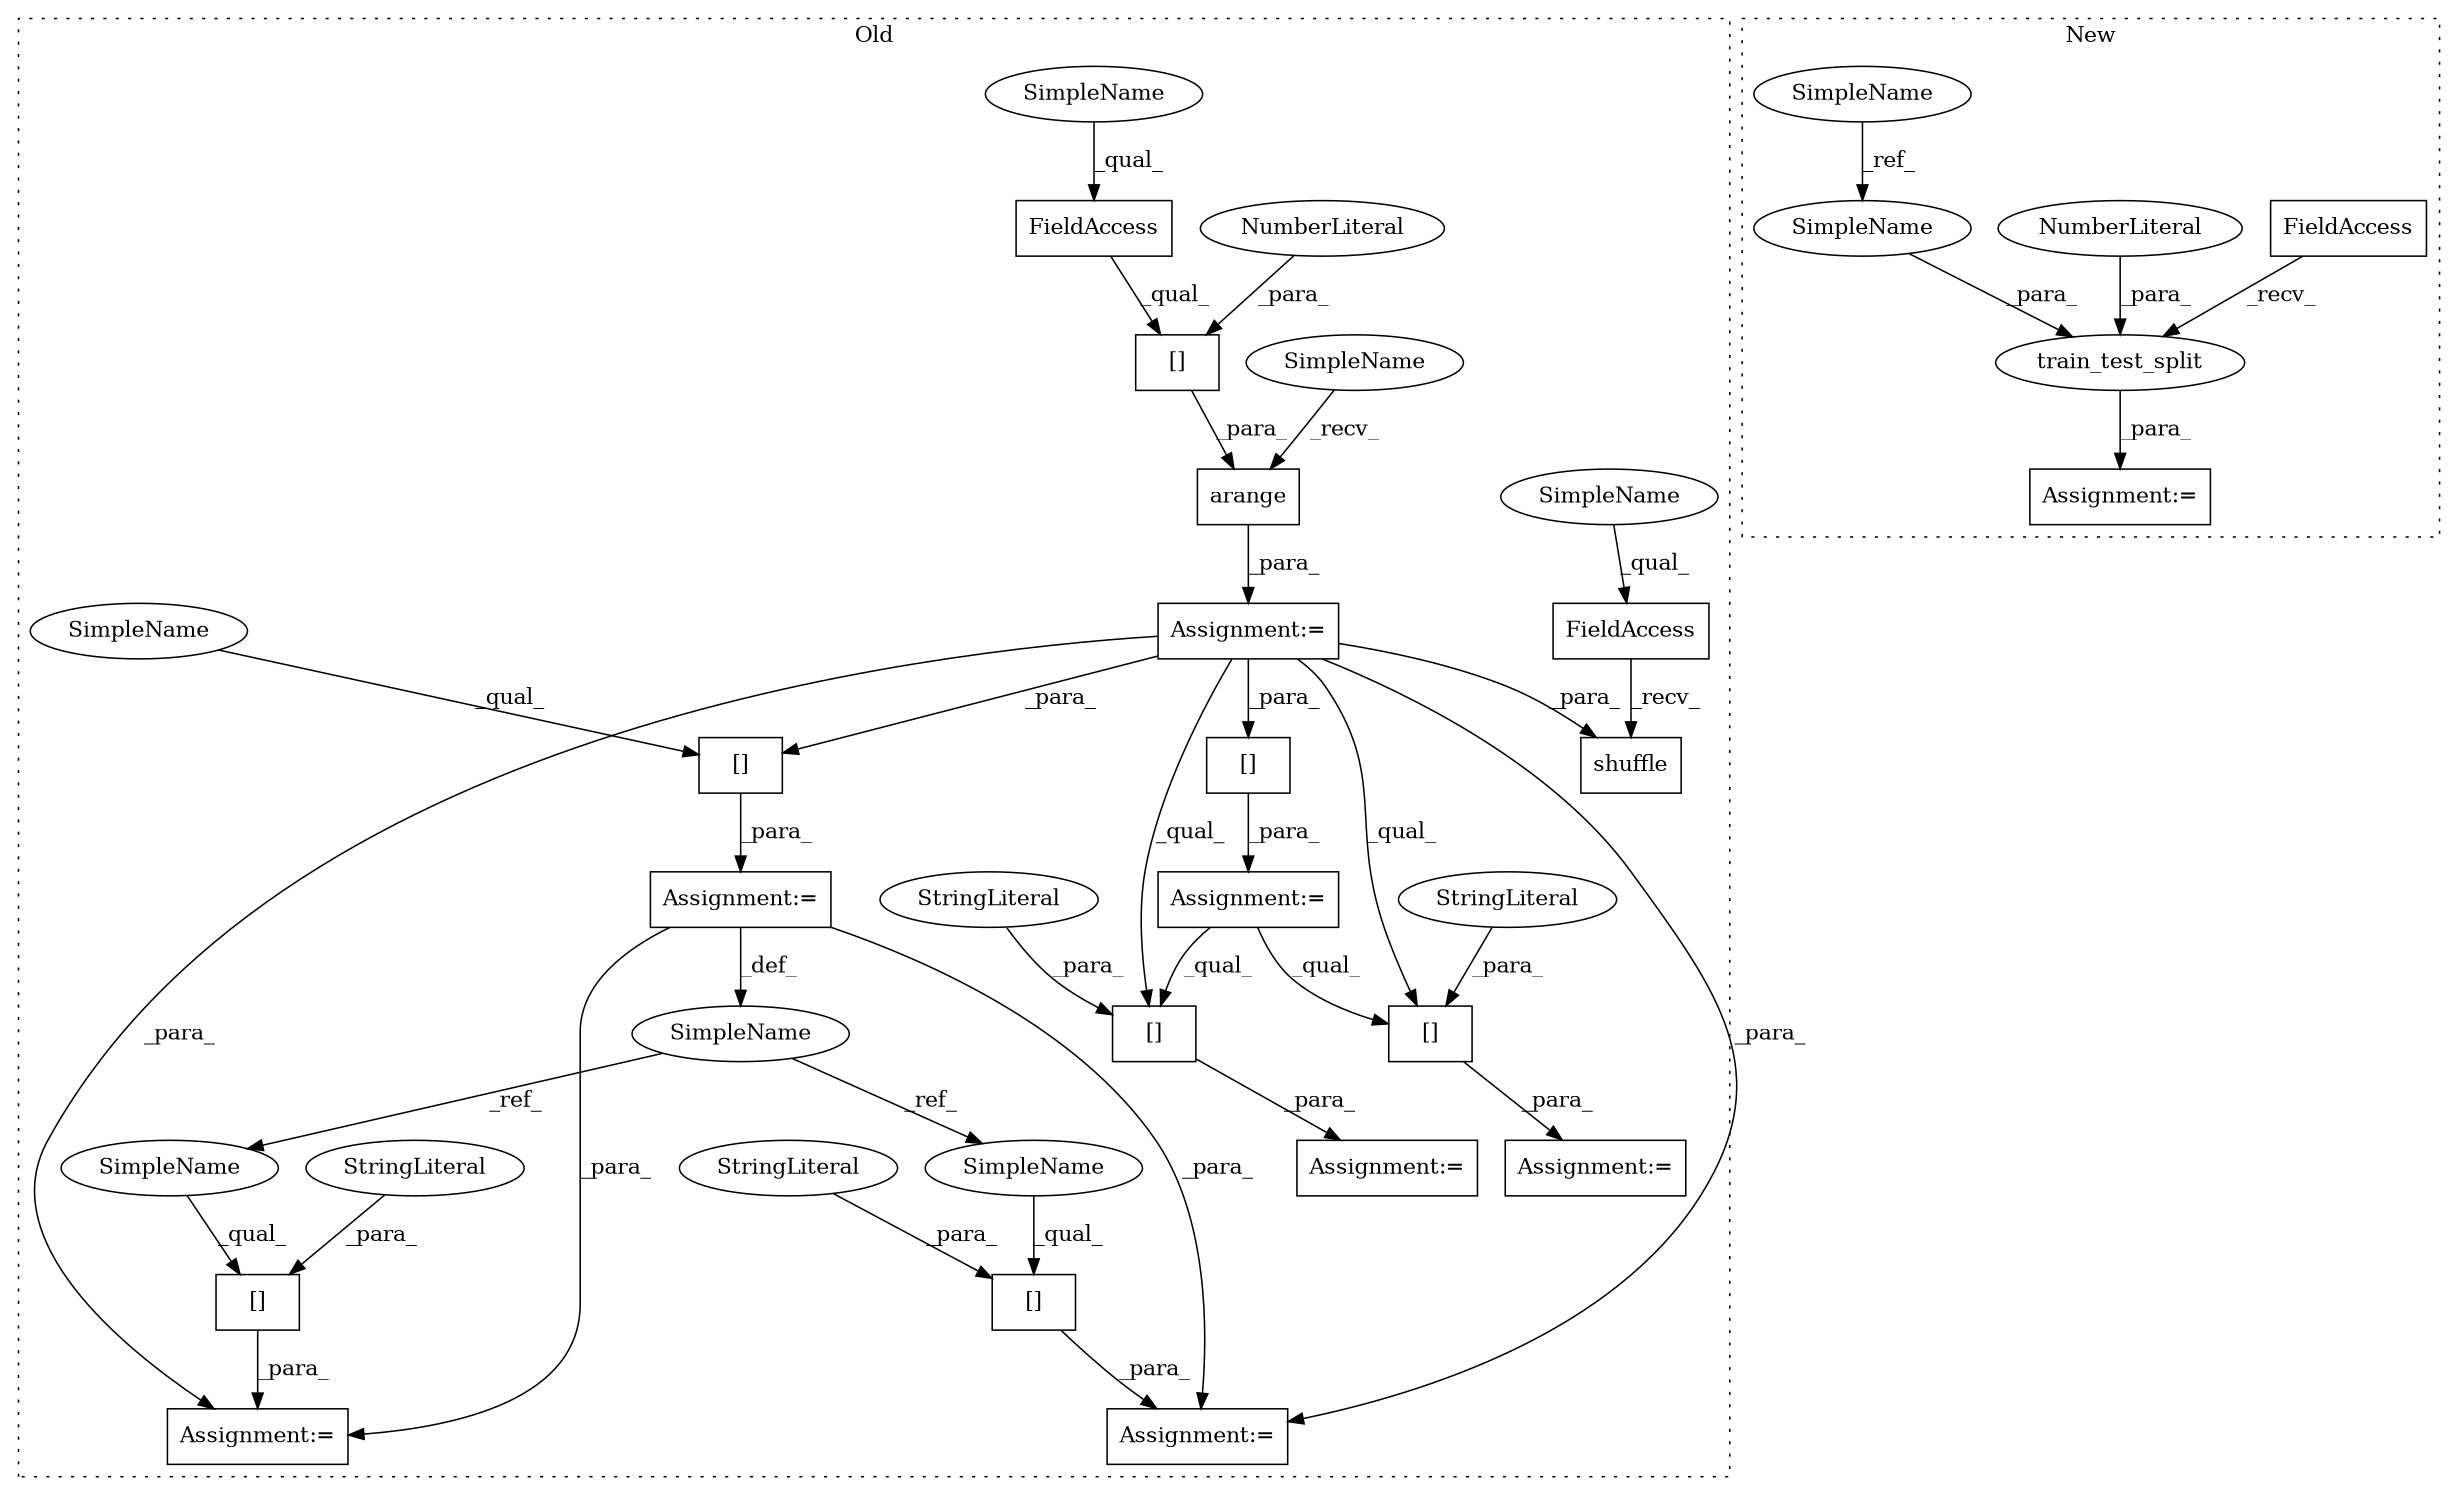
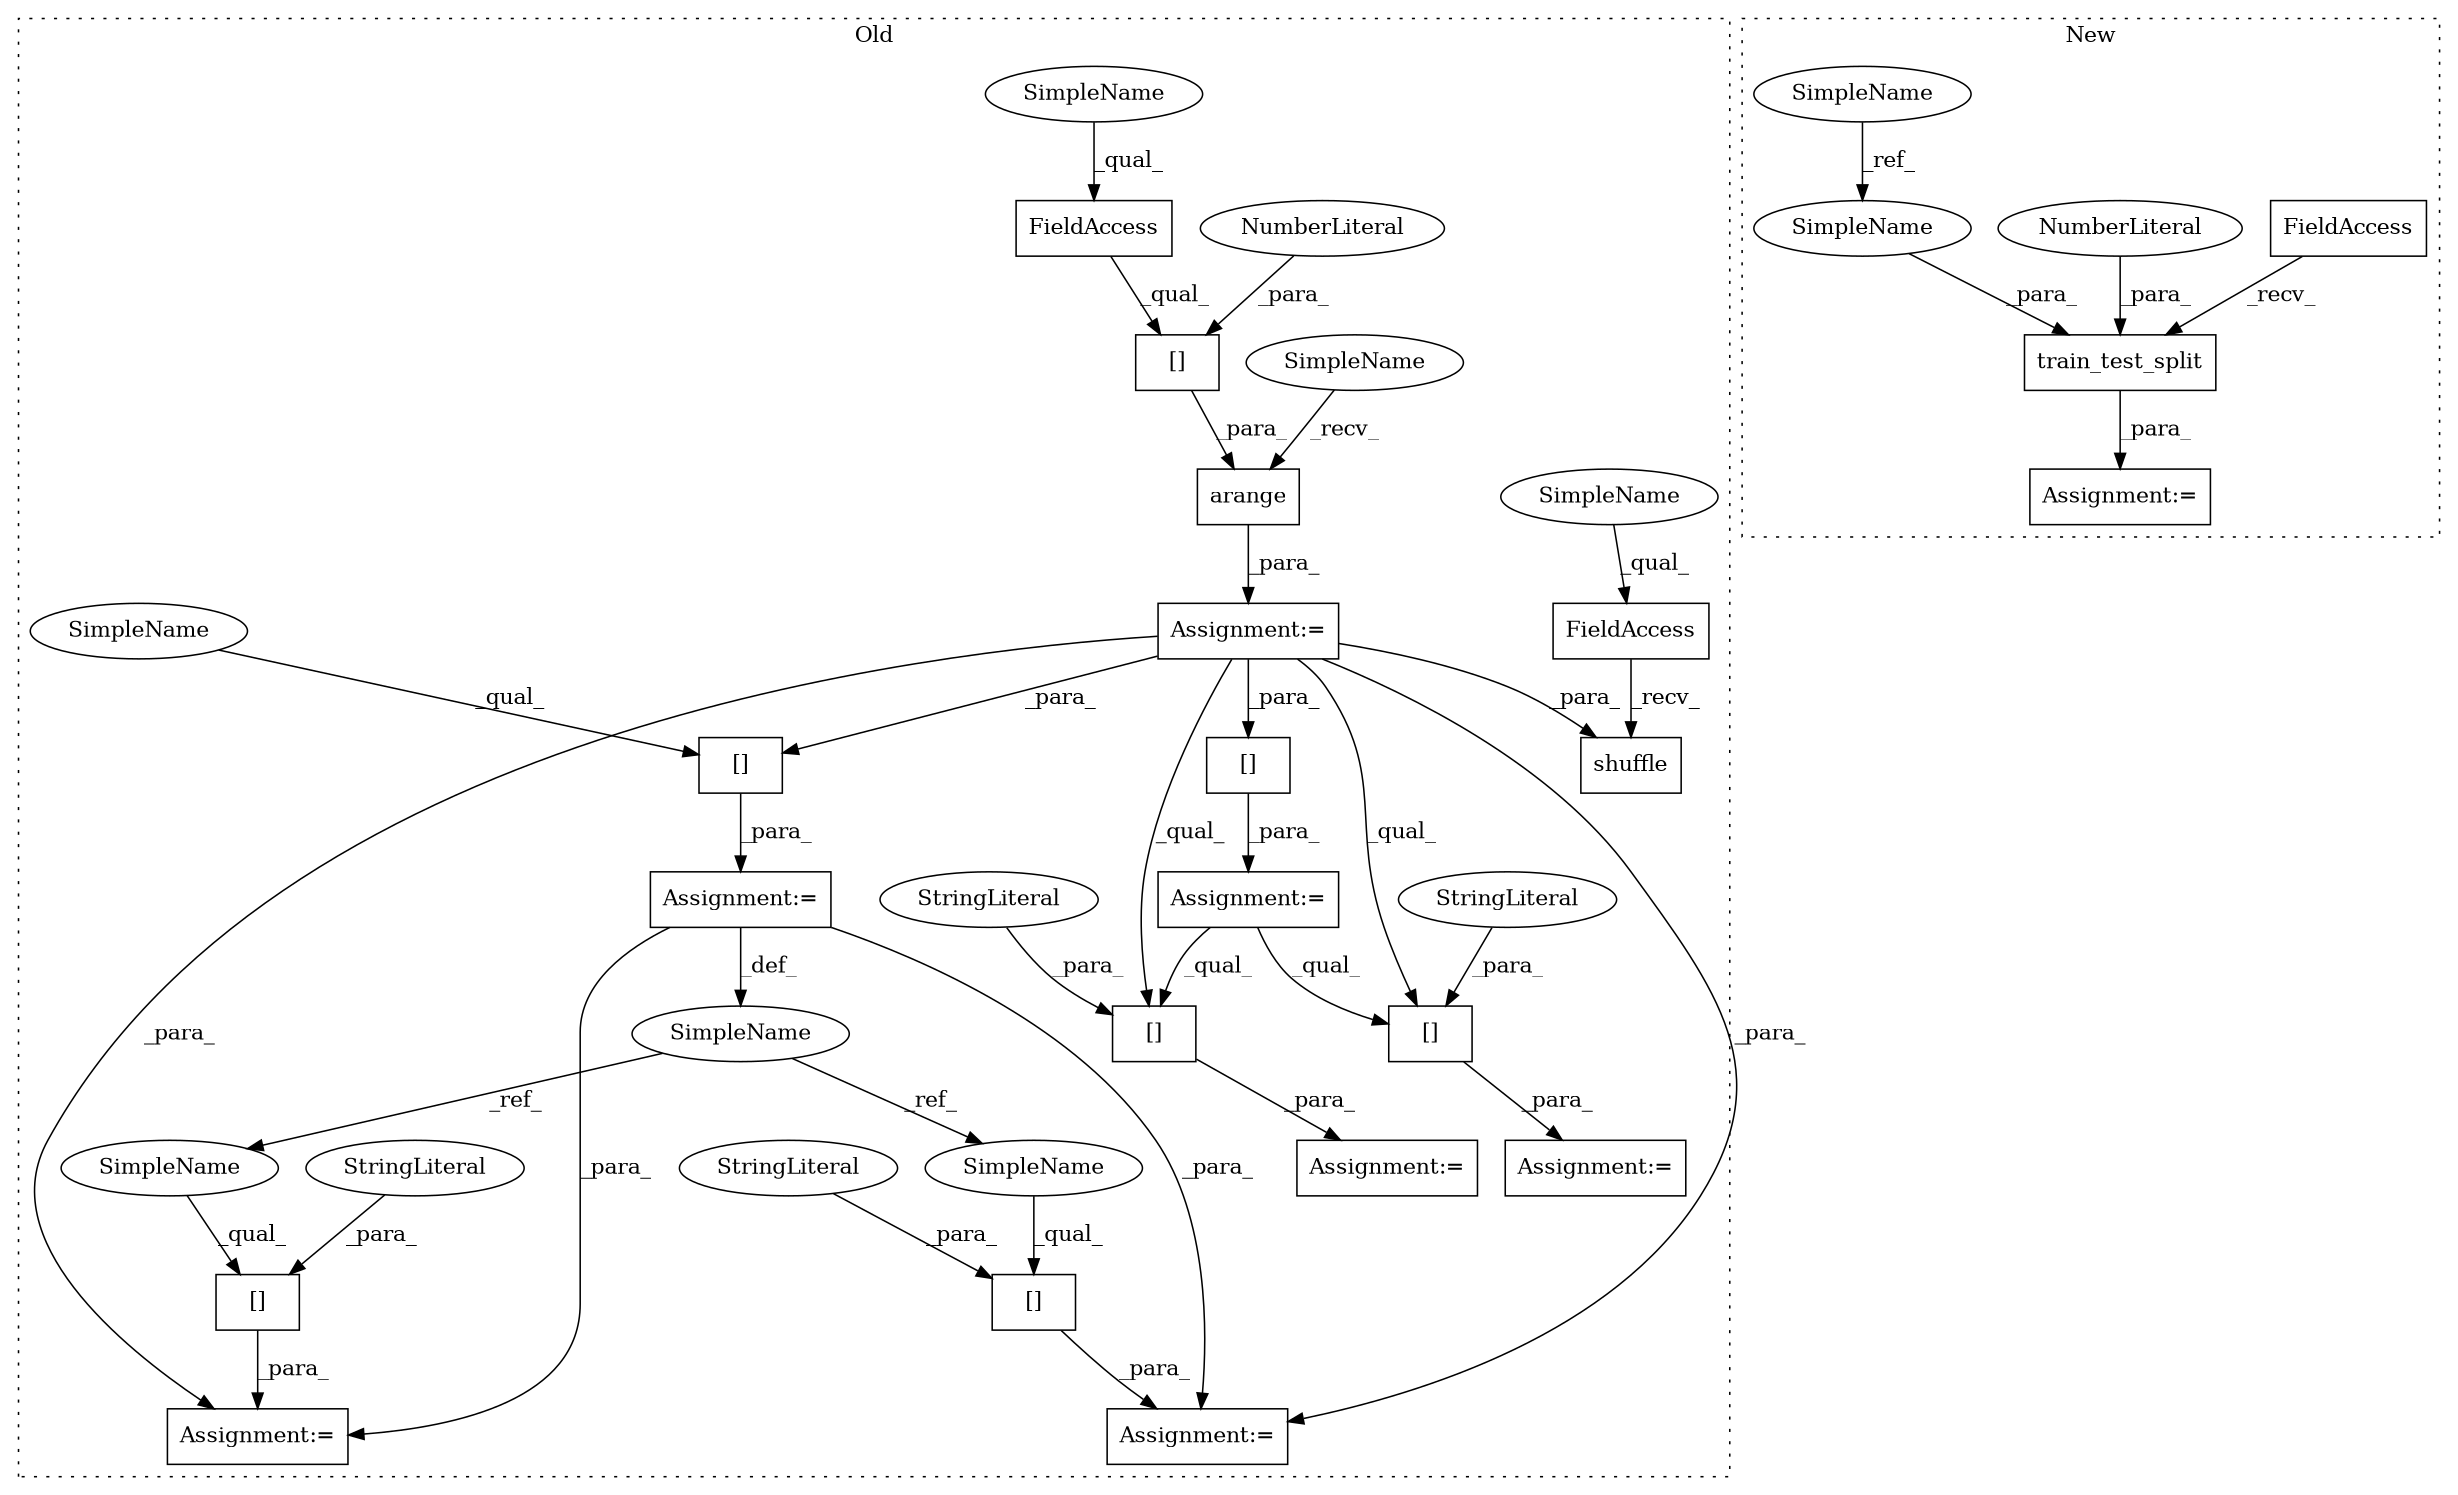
(2120, 363) -> (2120, 363)
